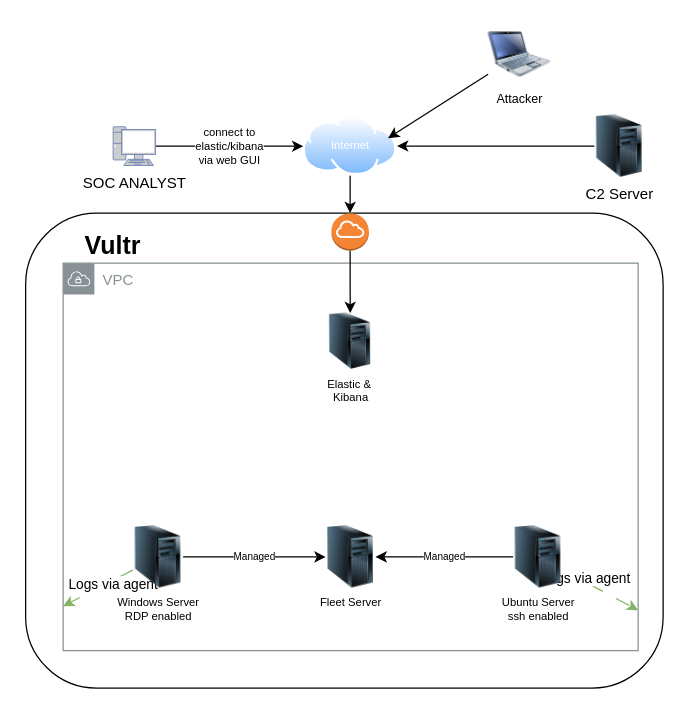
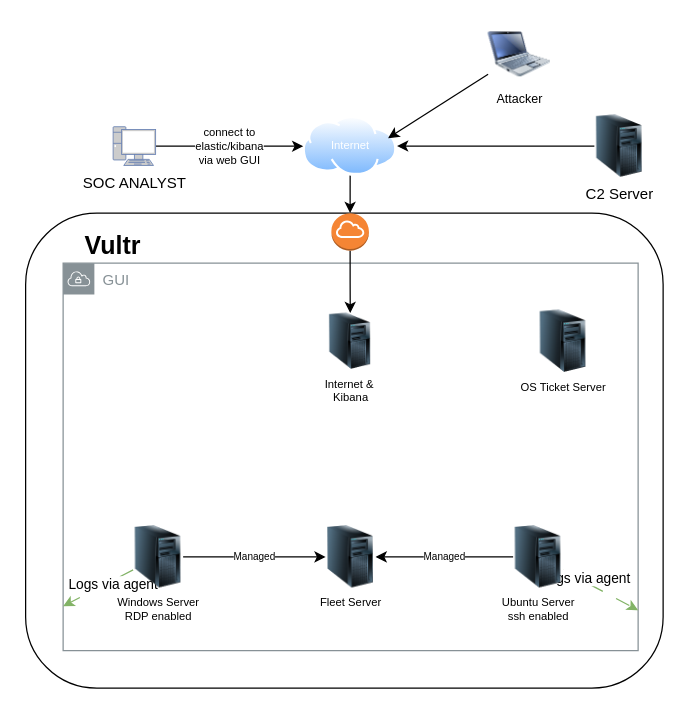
(116, 281) -> (116, 281)
none -> (563, 341)
(351, 392) -> (351, 392)
